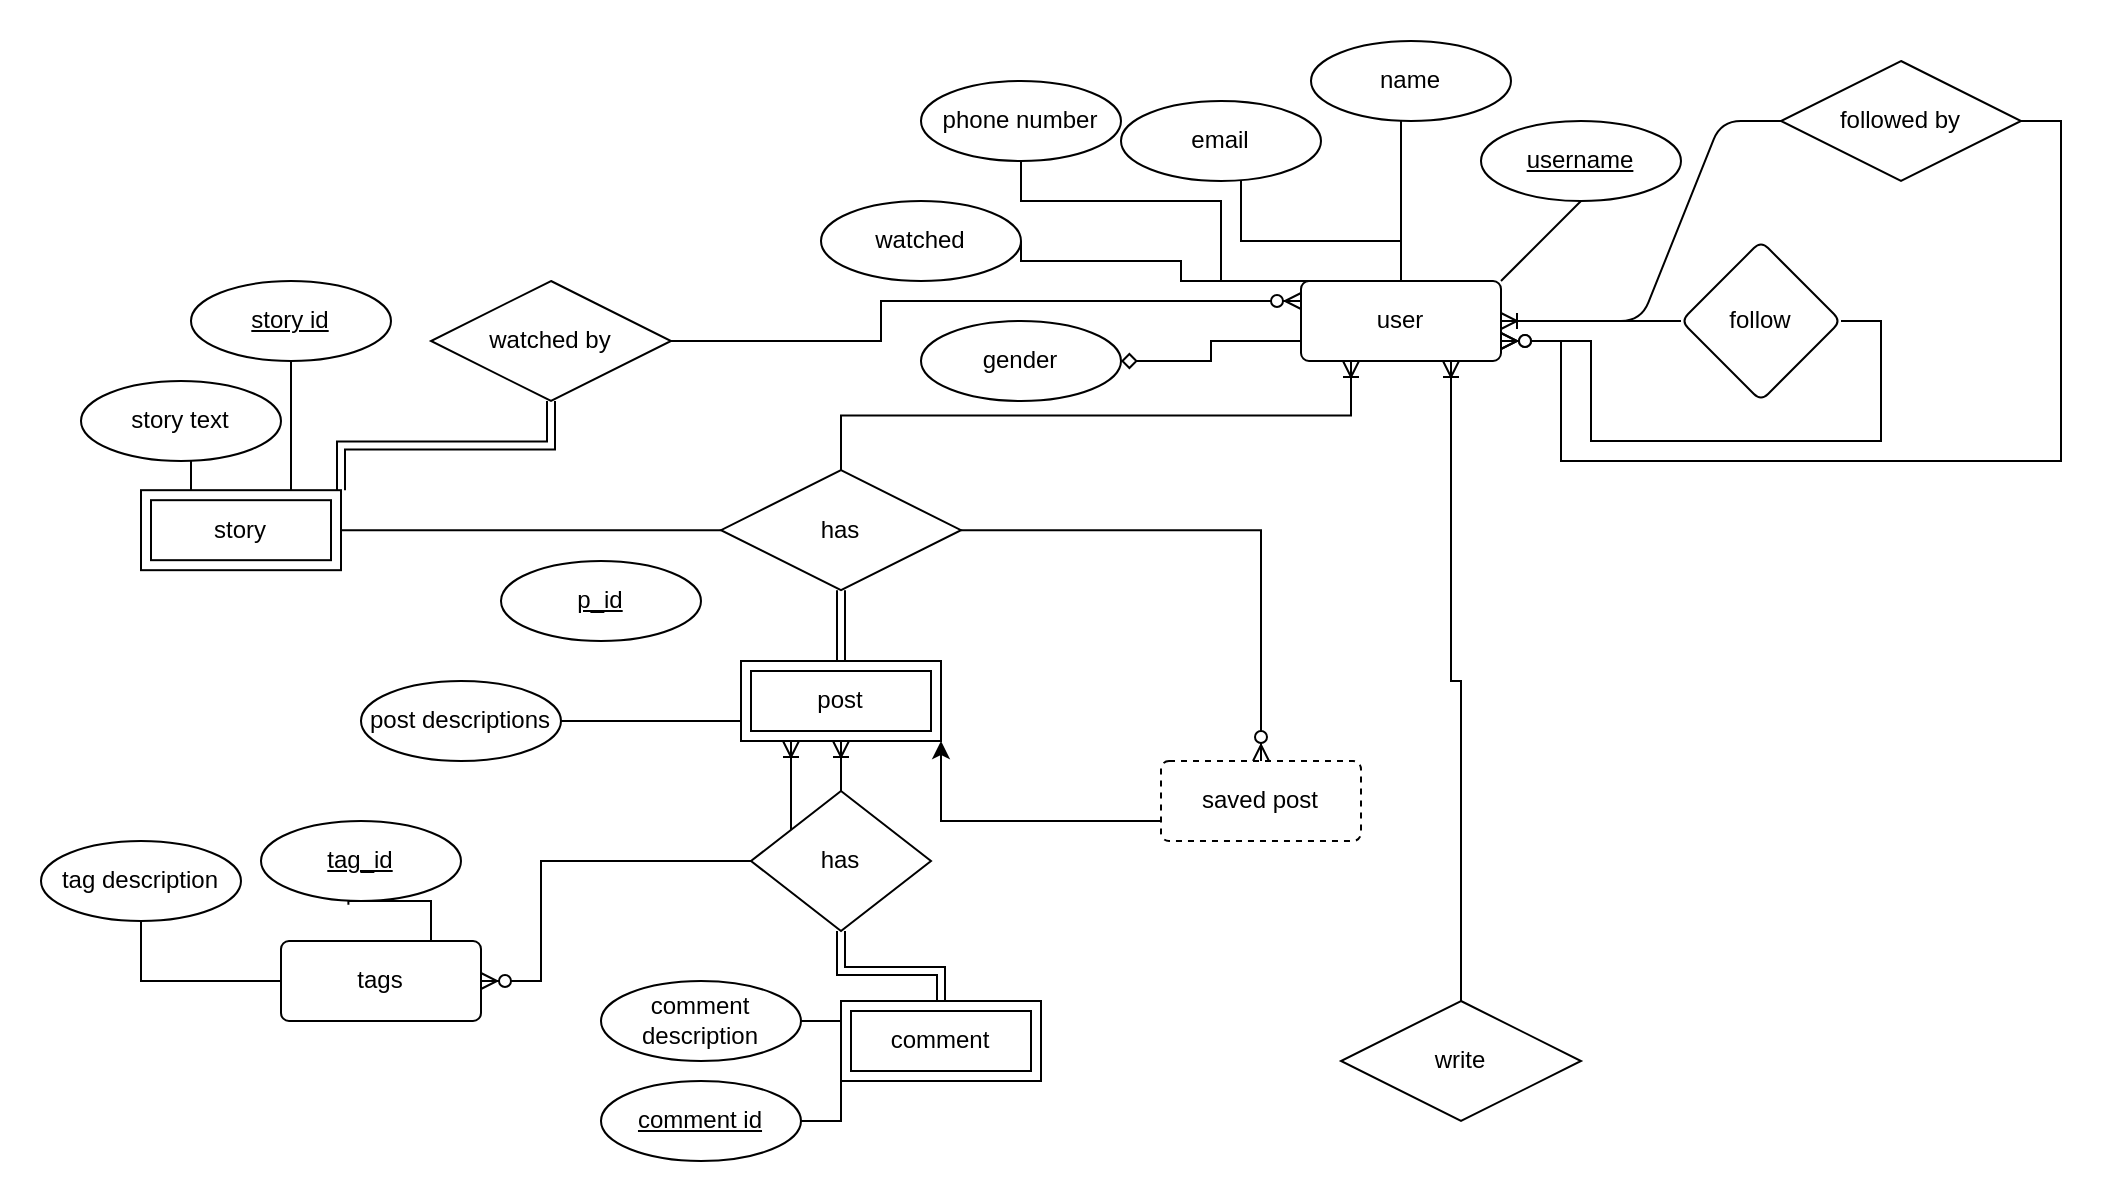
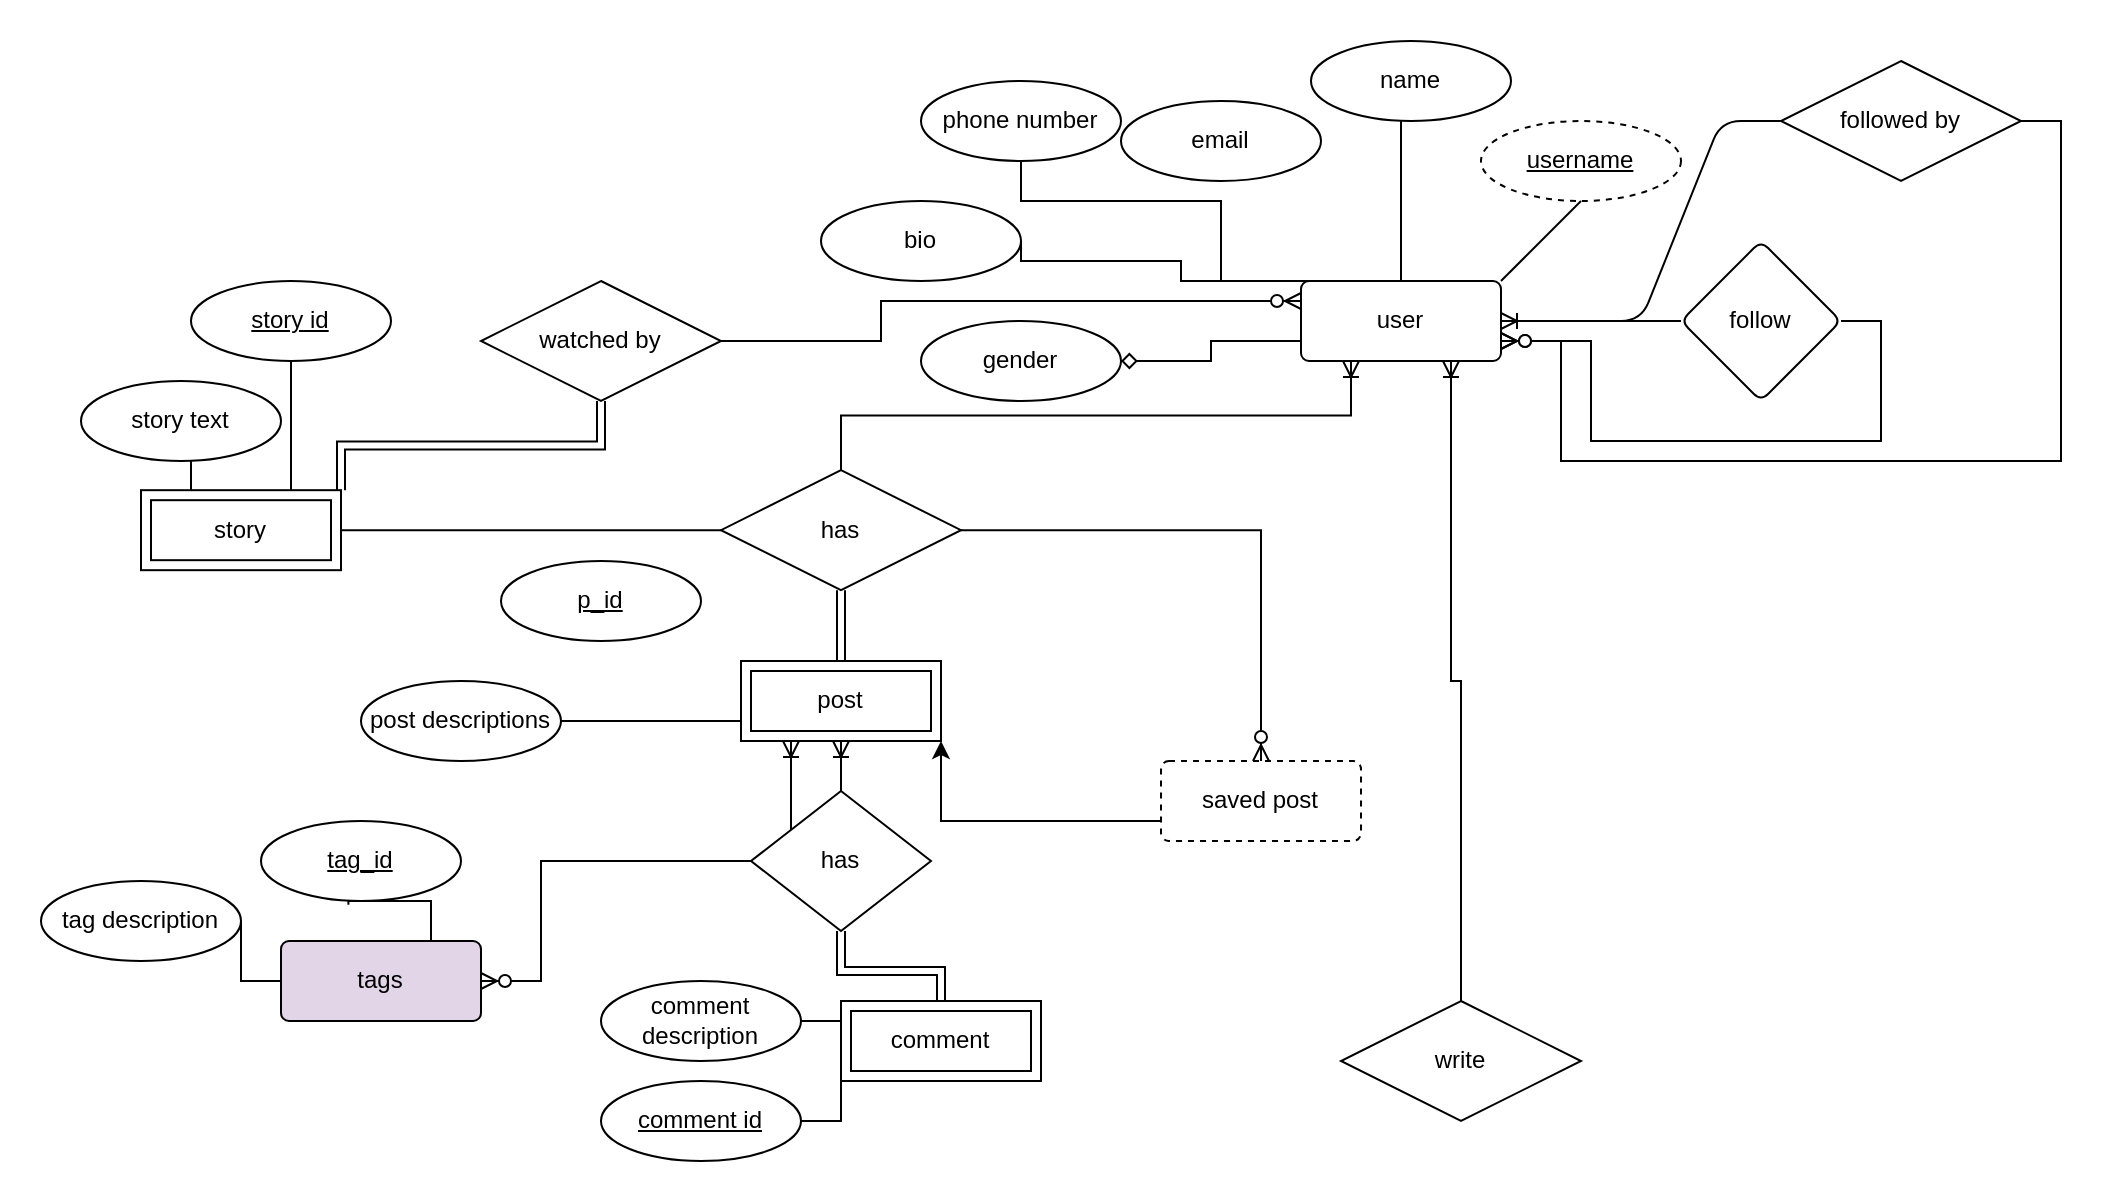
(1581, 161) -> (1581, 161)
(921, 241) -> (921, 241)
(1289, 241) -> none
(551, 341) -> (601, 341)
(141, 881) -> (141, 921)
(381, 981) -> (381, 981)
